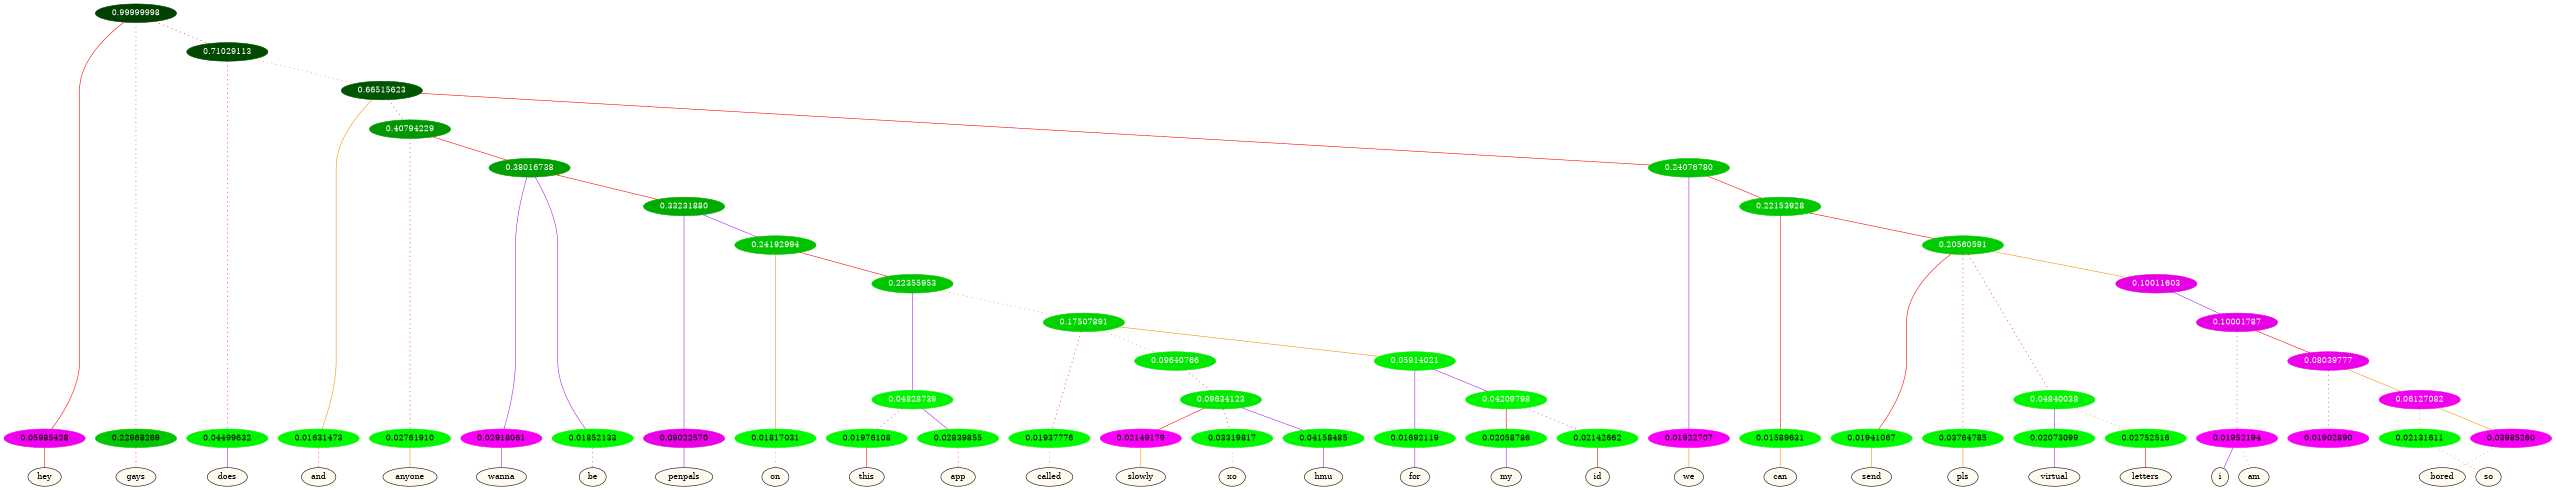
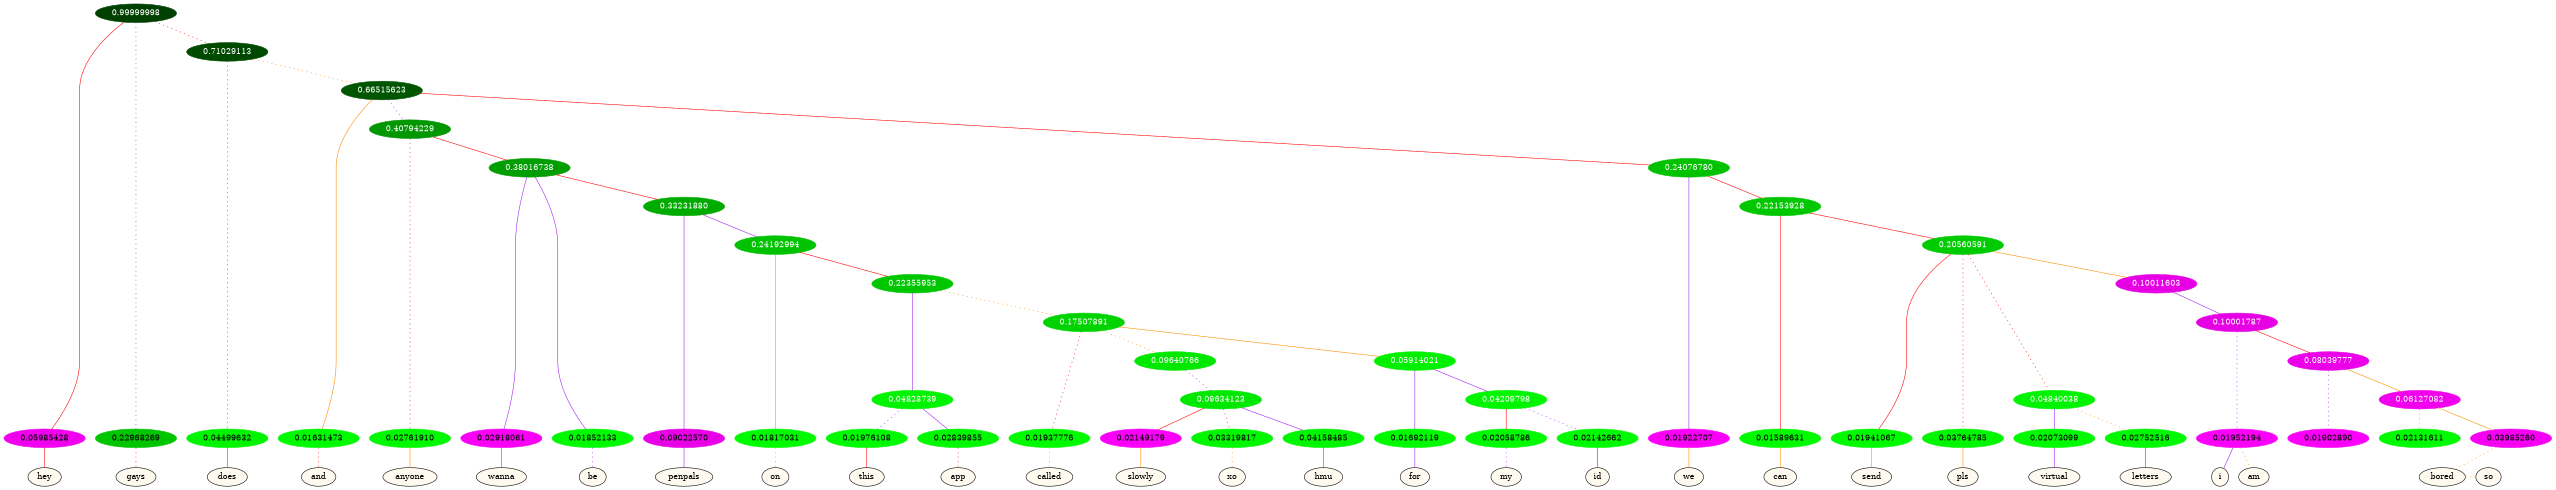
(1506, 458) -> (1506, 458)
(2457, 459) -> (2471, 477)
